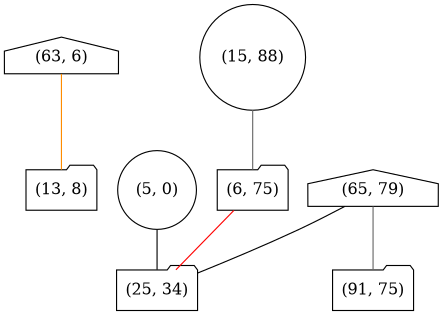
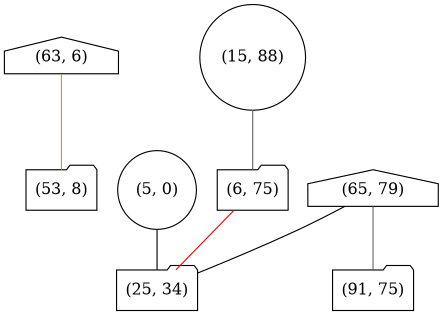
(61, 190) -> (61, 190)
